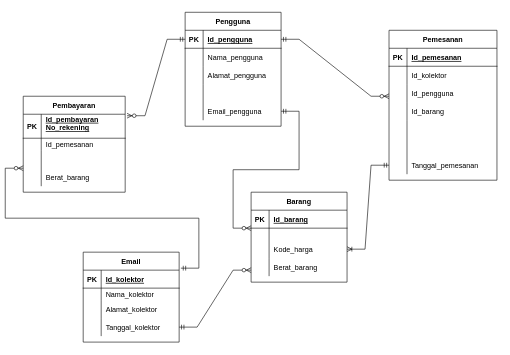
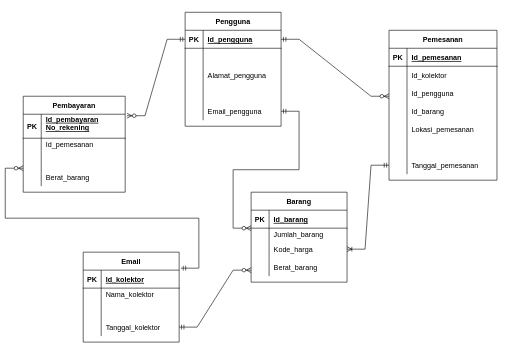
(242, 57) -> none
none -> (452, 129)
none -> (308, 234)
(140, 309) -> none
